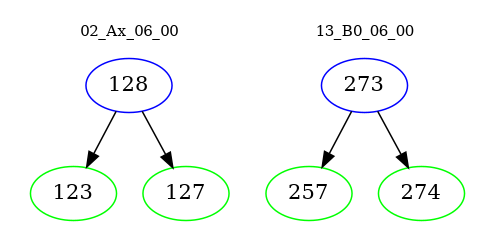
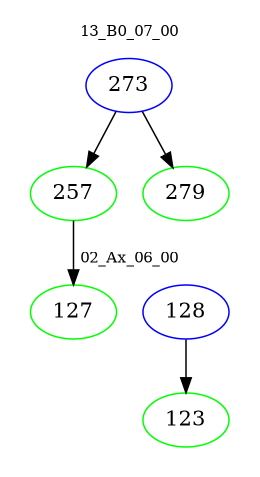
(365, 32) -> (130, 32)
(154, 133) -> (74, 254)
(422, 194) -> (186, 194)
